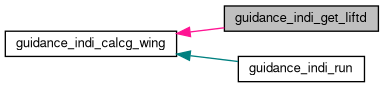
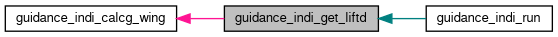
(214, 59) -> (409, 19)
